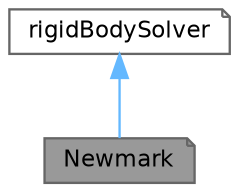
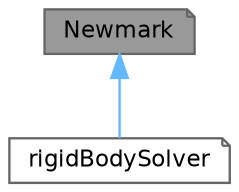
(120, 108) -> (120, 108)
